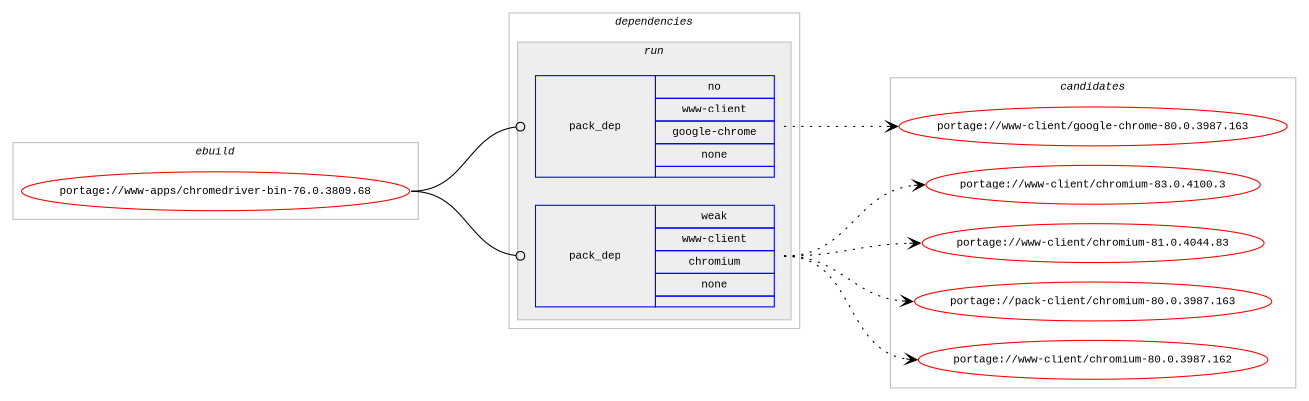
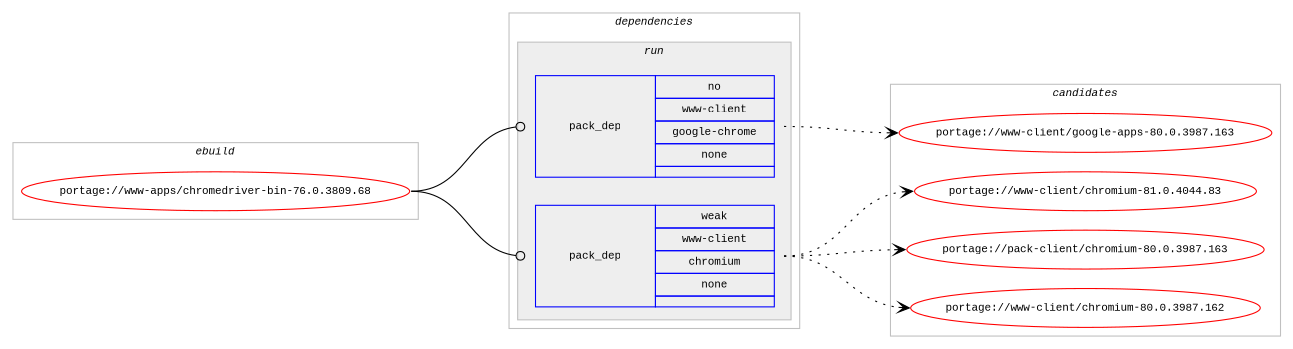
(1093, 126) -> (1086, 133)
(1093, 185) -> none
